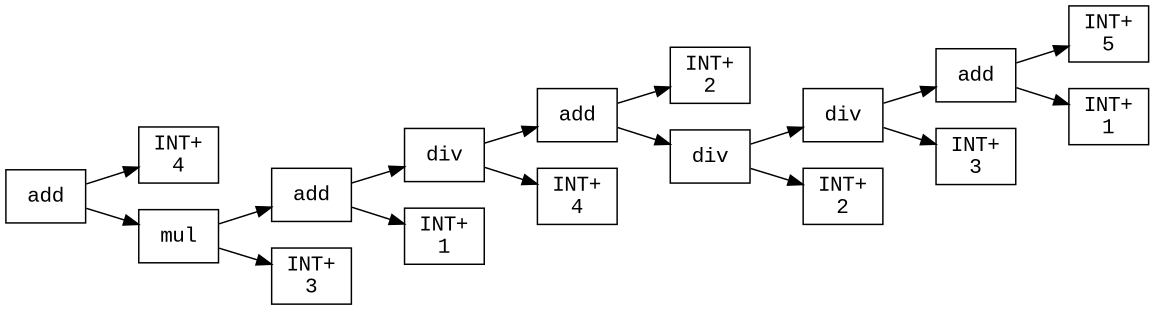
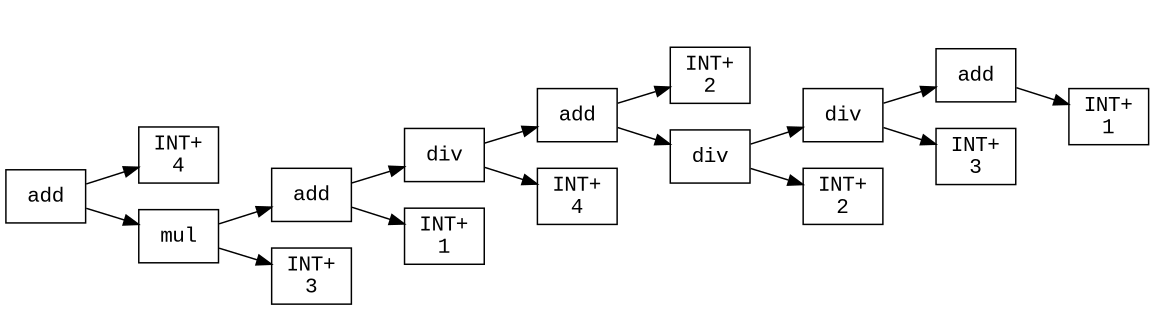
(1109, 34) -> none
